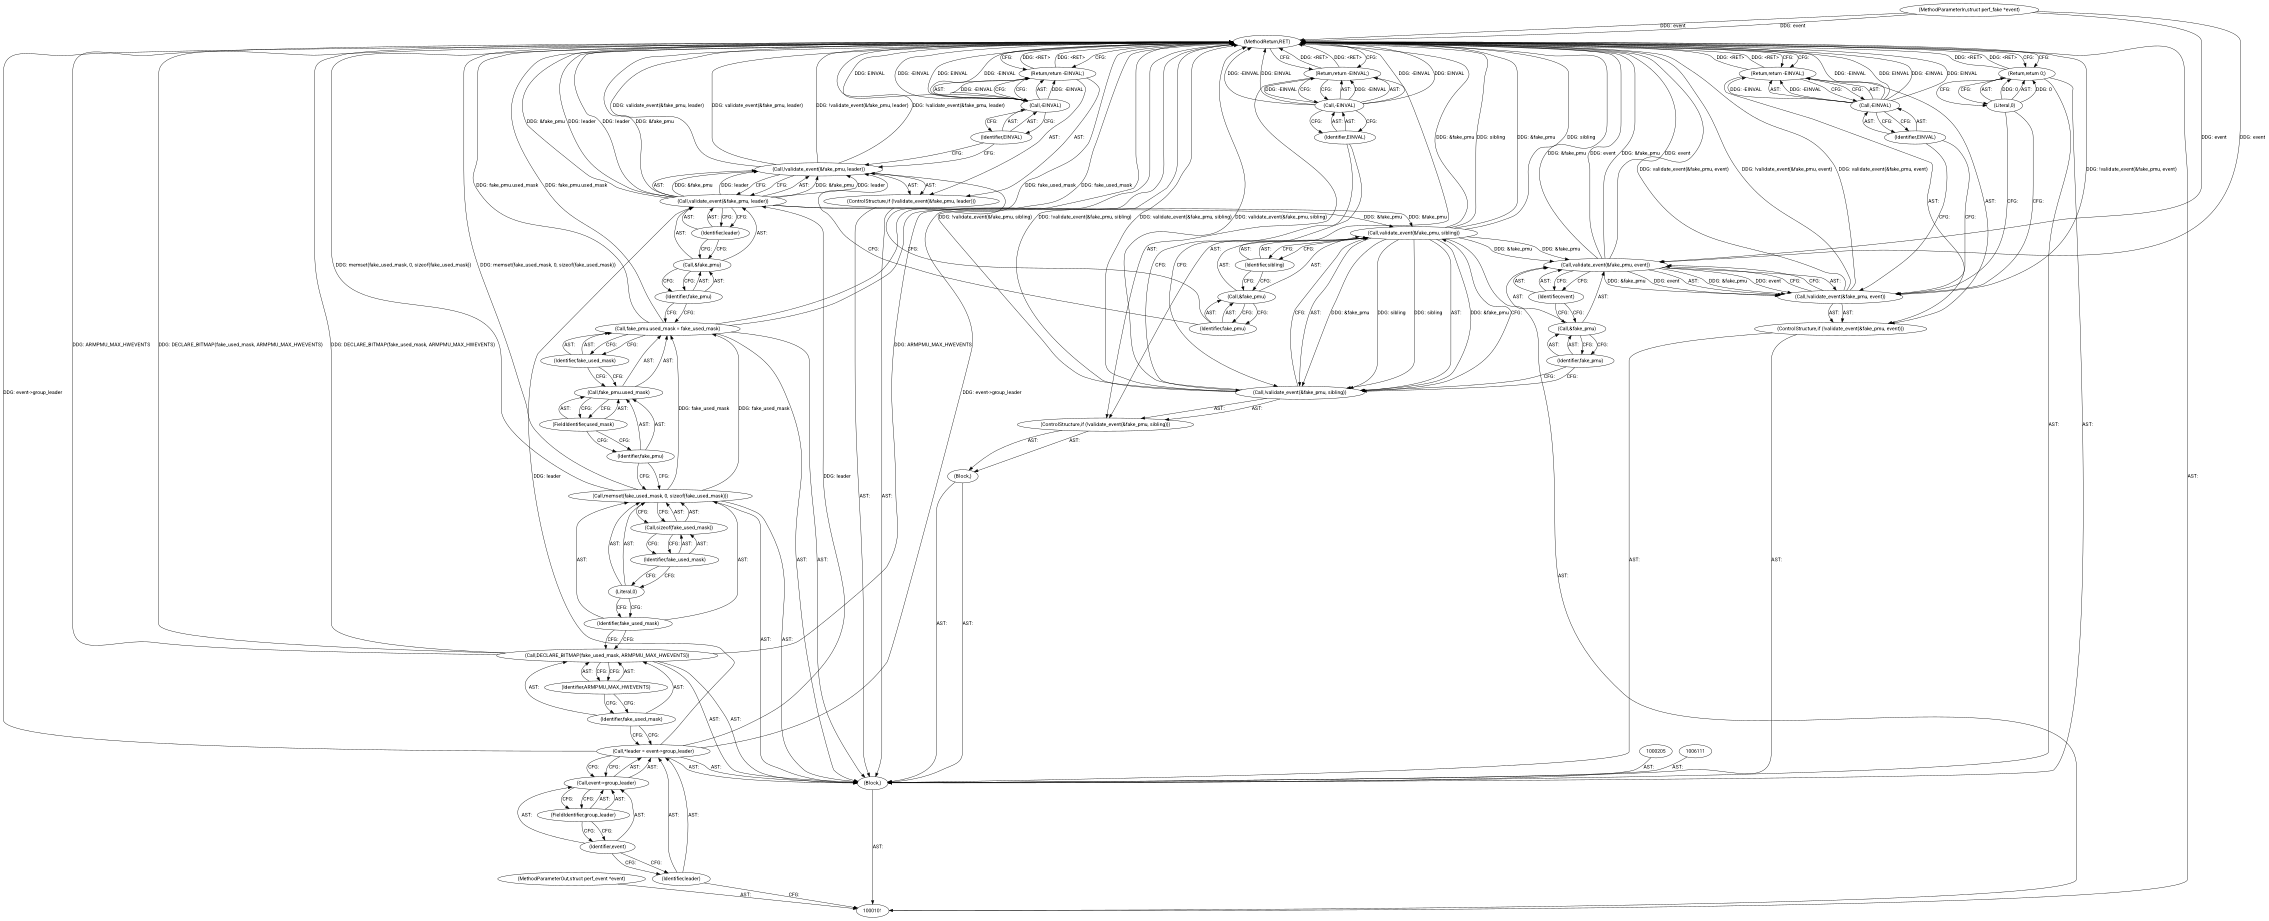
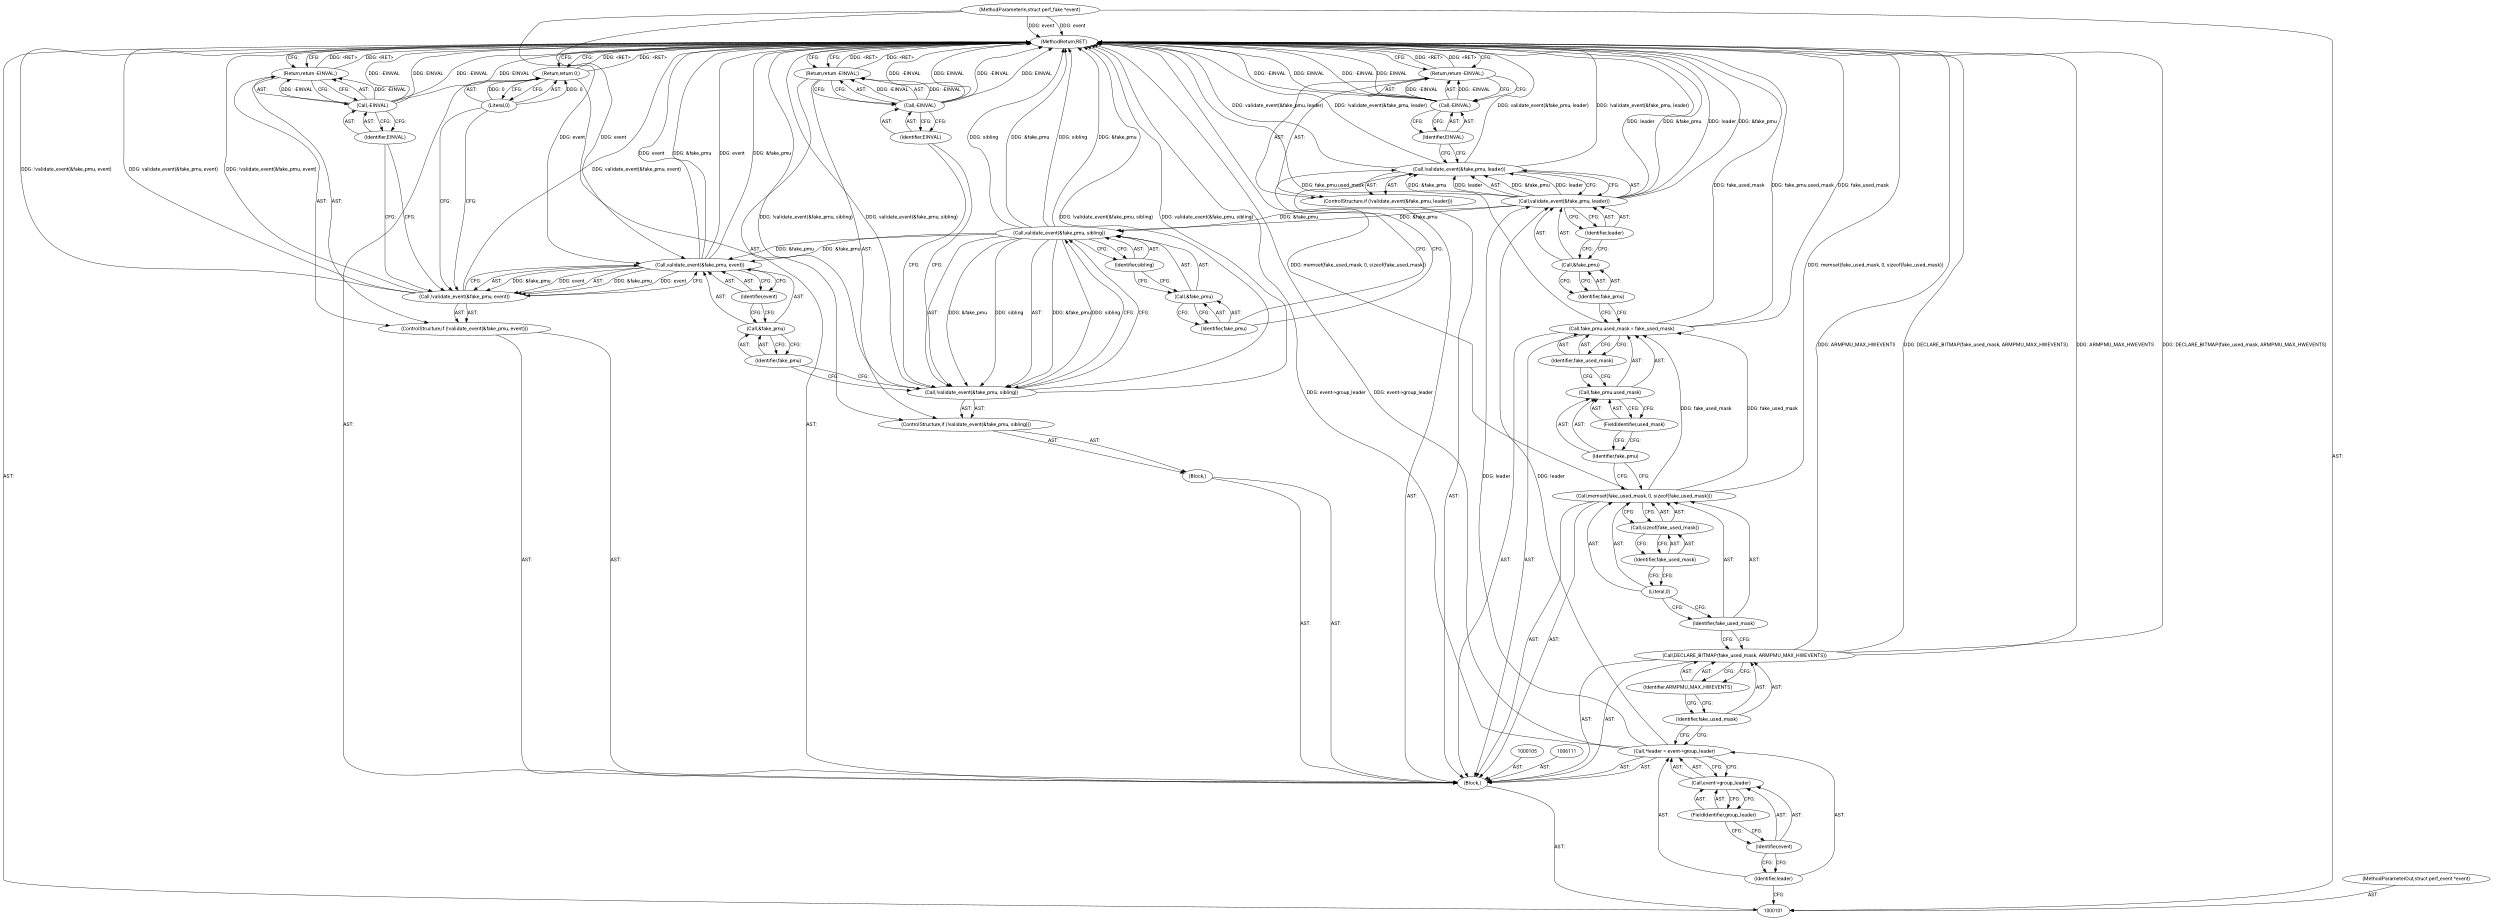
(1656, 751) -> (1527, 751)
(2040, 888) -> (2332, 114)
